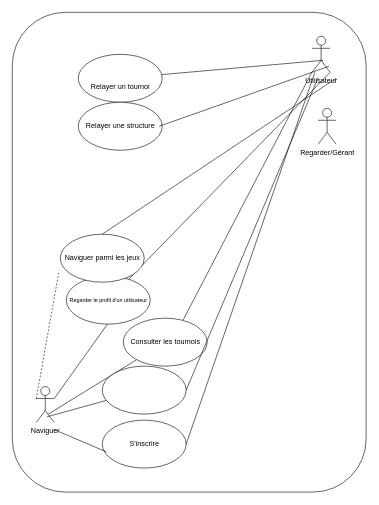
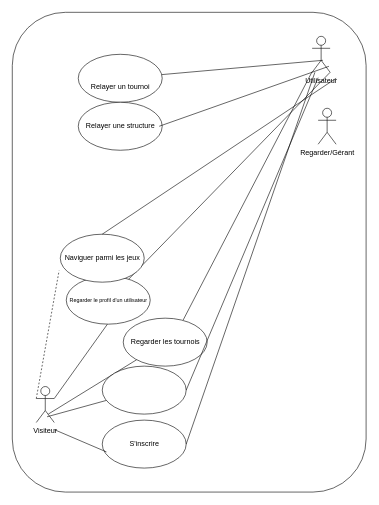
(166, 342) -> (166, 342)
(46, 431) -> (46, 431)
